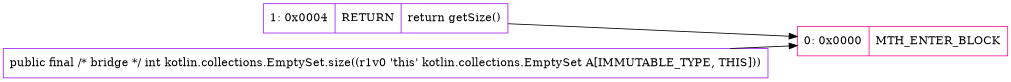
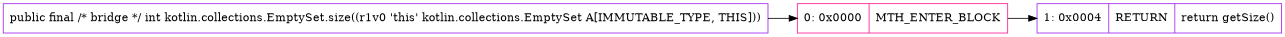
(649, 30) -> (1018, 18)
